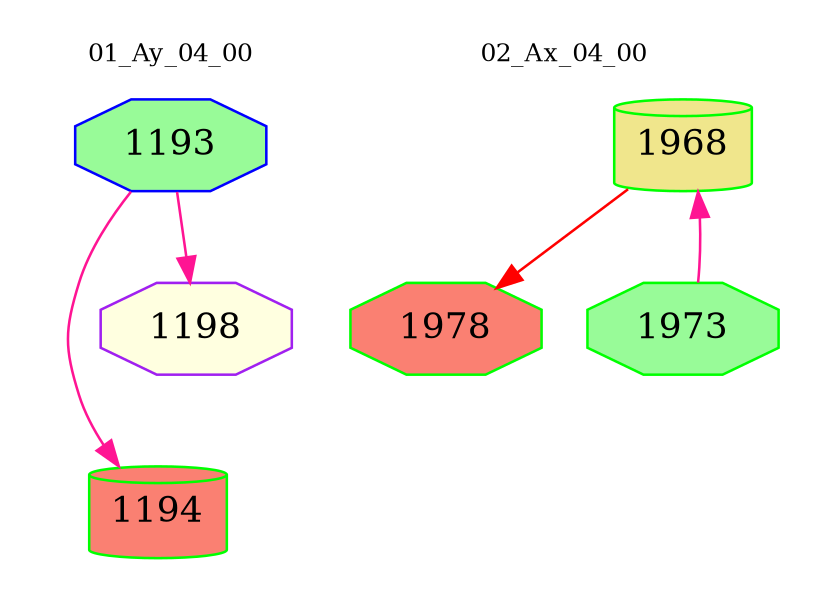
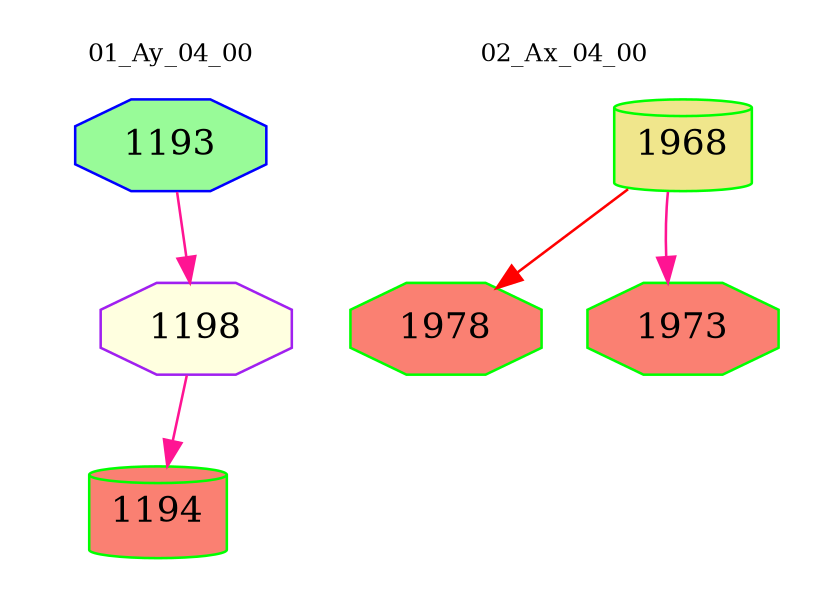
(700, 250) -> (666, 224)
(71, 314) -> (180, 408)
(683, 329) -> (683, 329)
